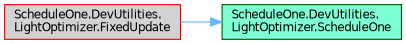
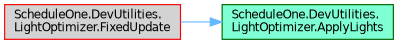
(312, 22) -> (308, 22)
